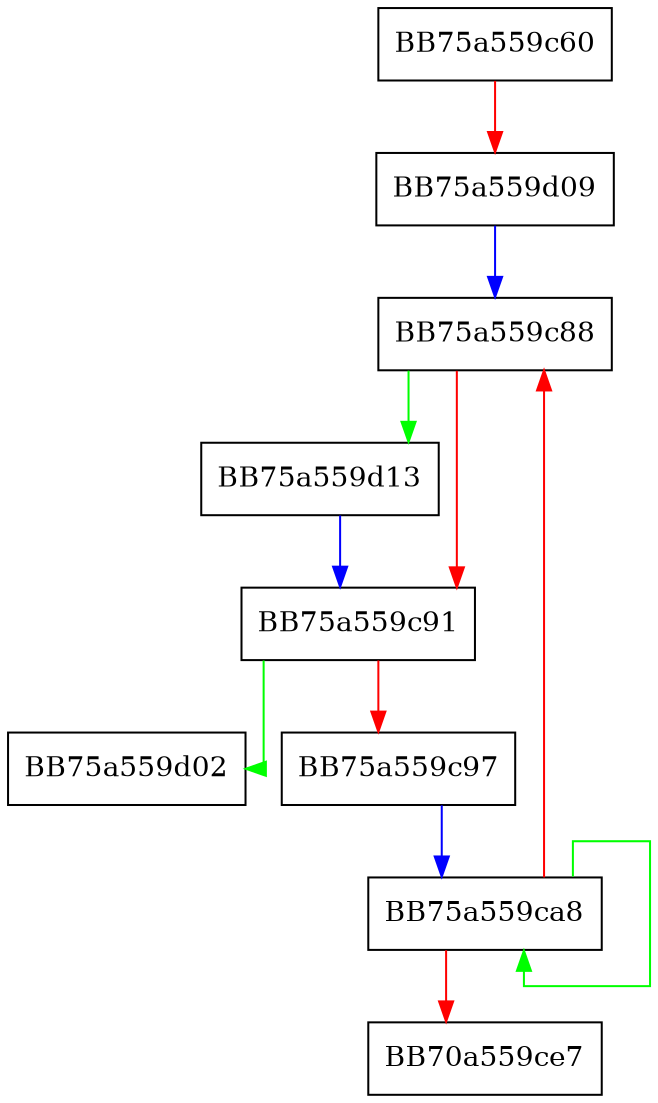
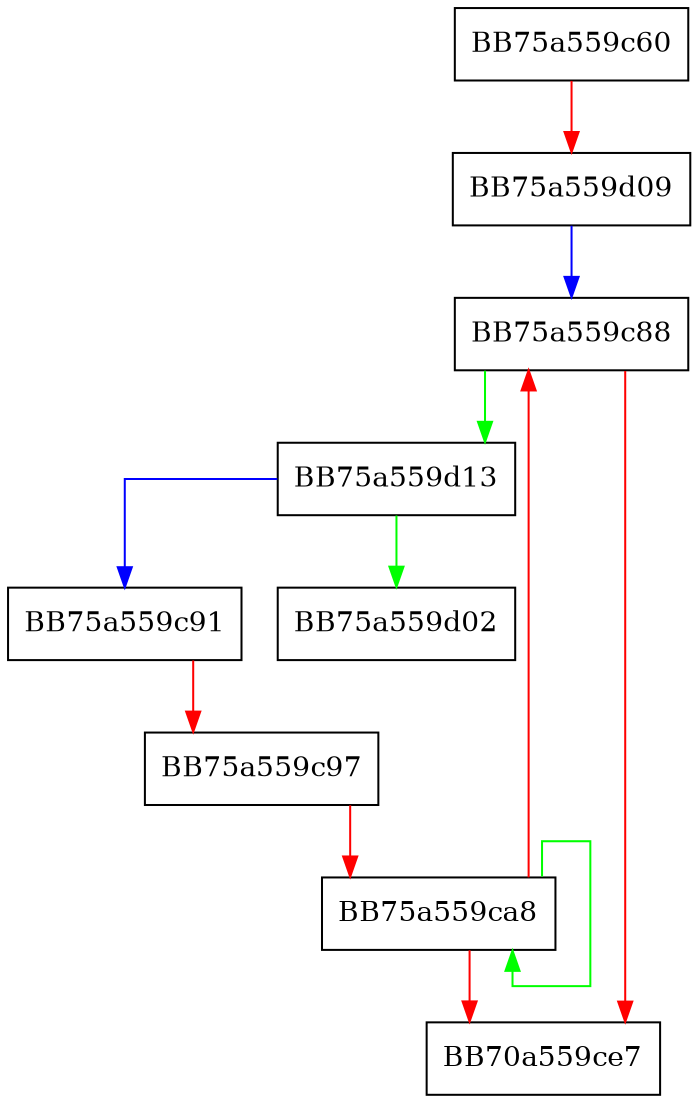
(457, 469) -> (625, 686)
(264, 716) -> (396, 541)
(442, 831) -> (350, 831)
